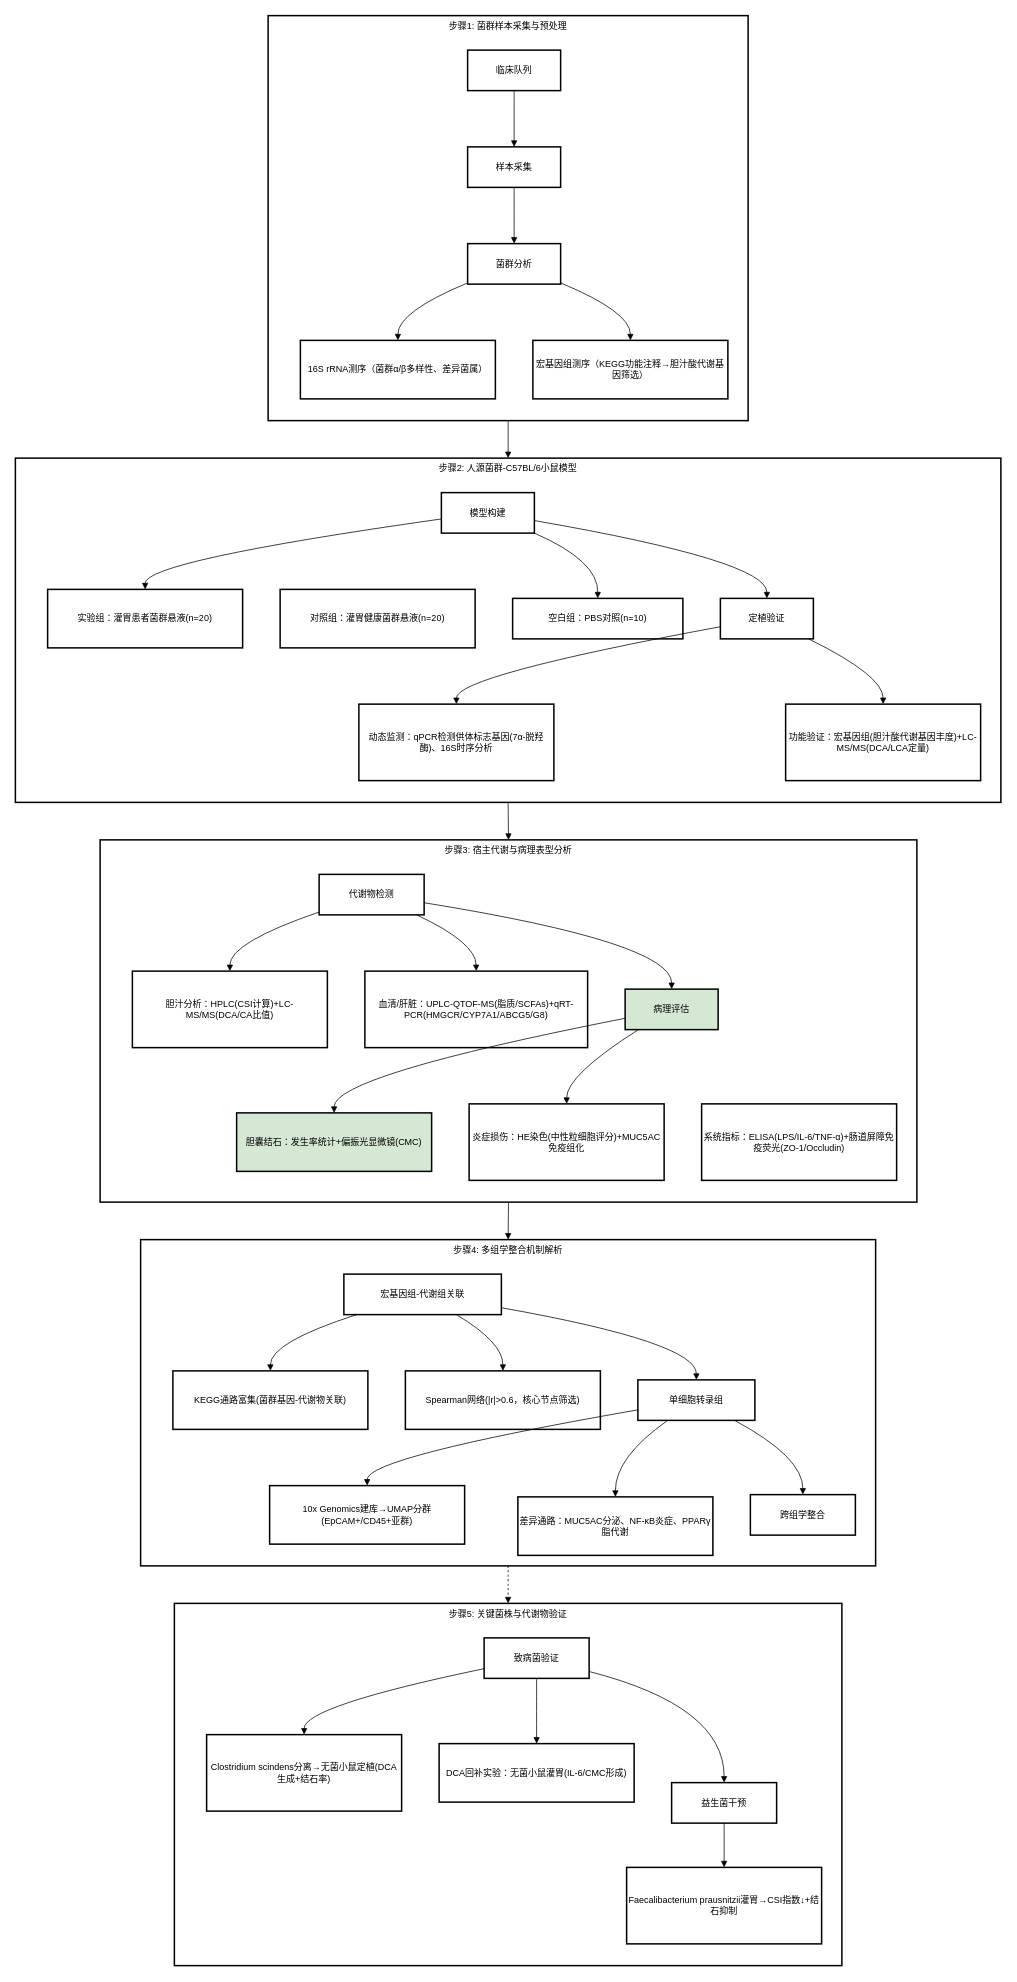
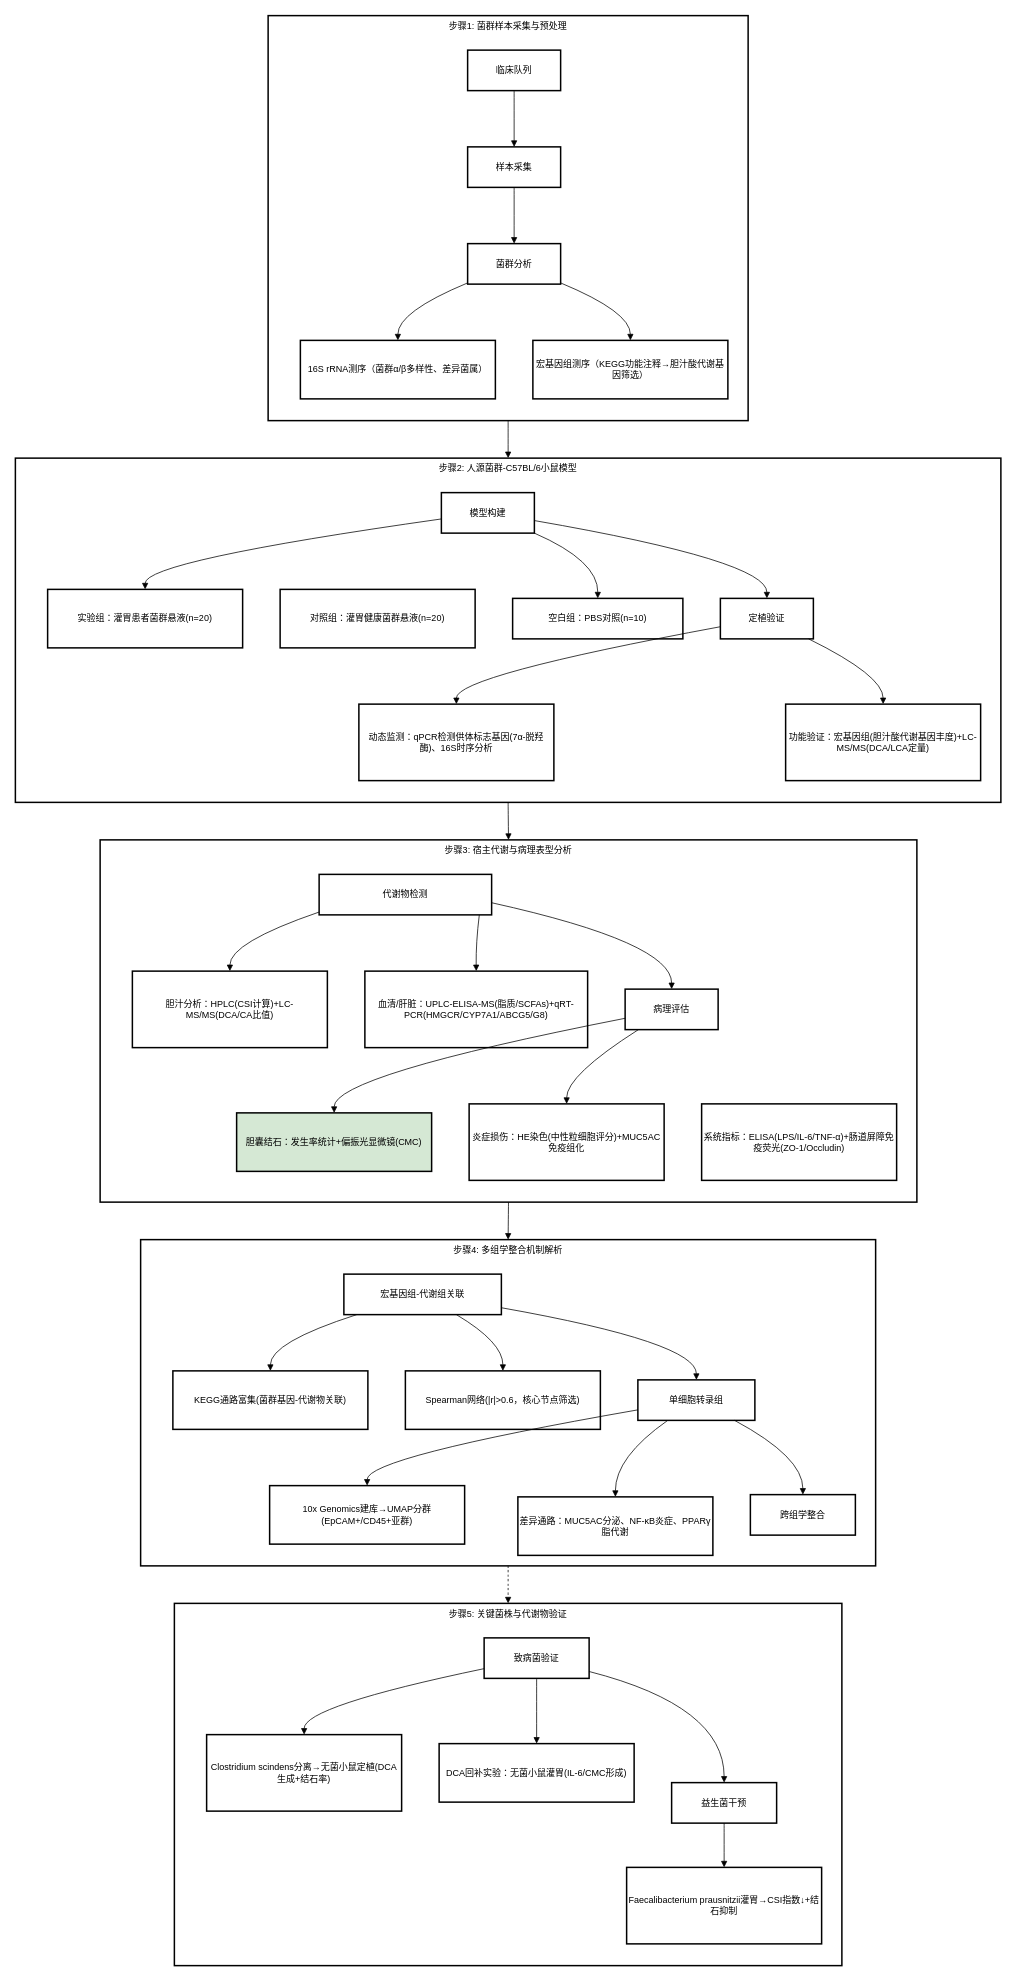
(372, 894) -> (405, 894)
(476, 1009) -> (476, 1009)
(672, 1009) -> (672, 1009)
